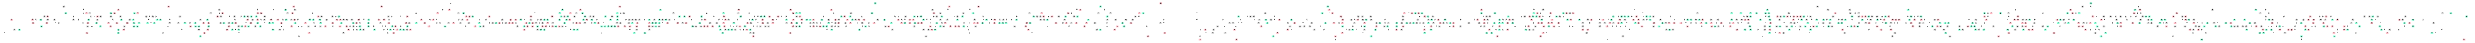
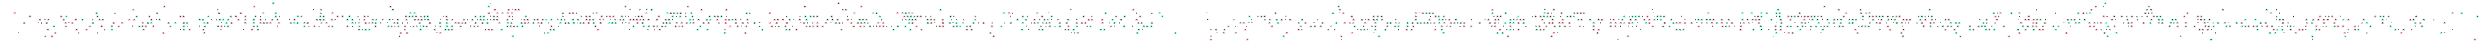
(778, 17) -> (137, 17)
(686, 23) -> (956, 23)
(229, 26) -> none
